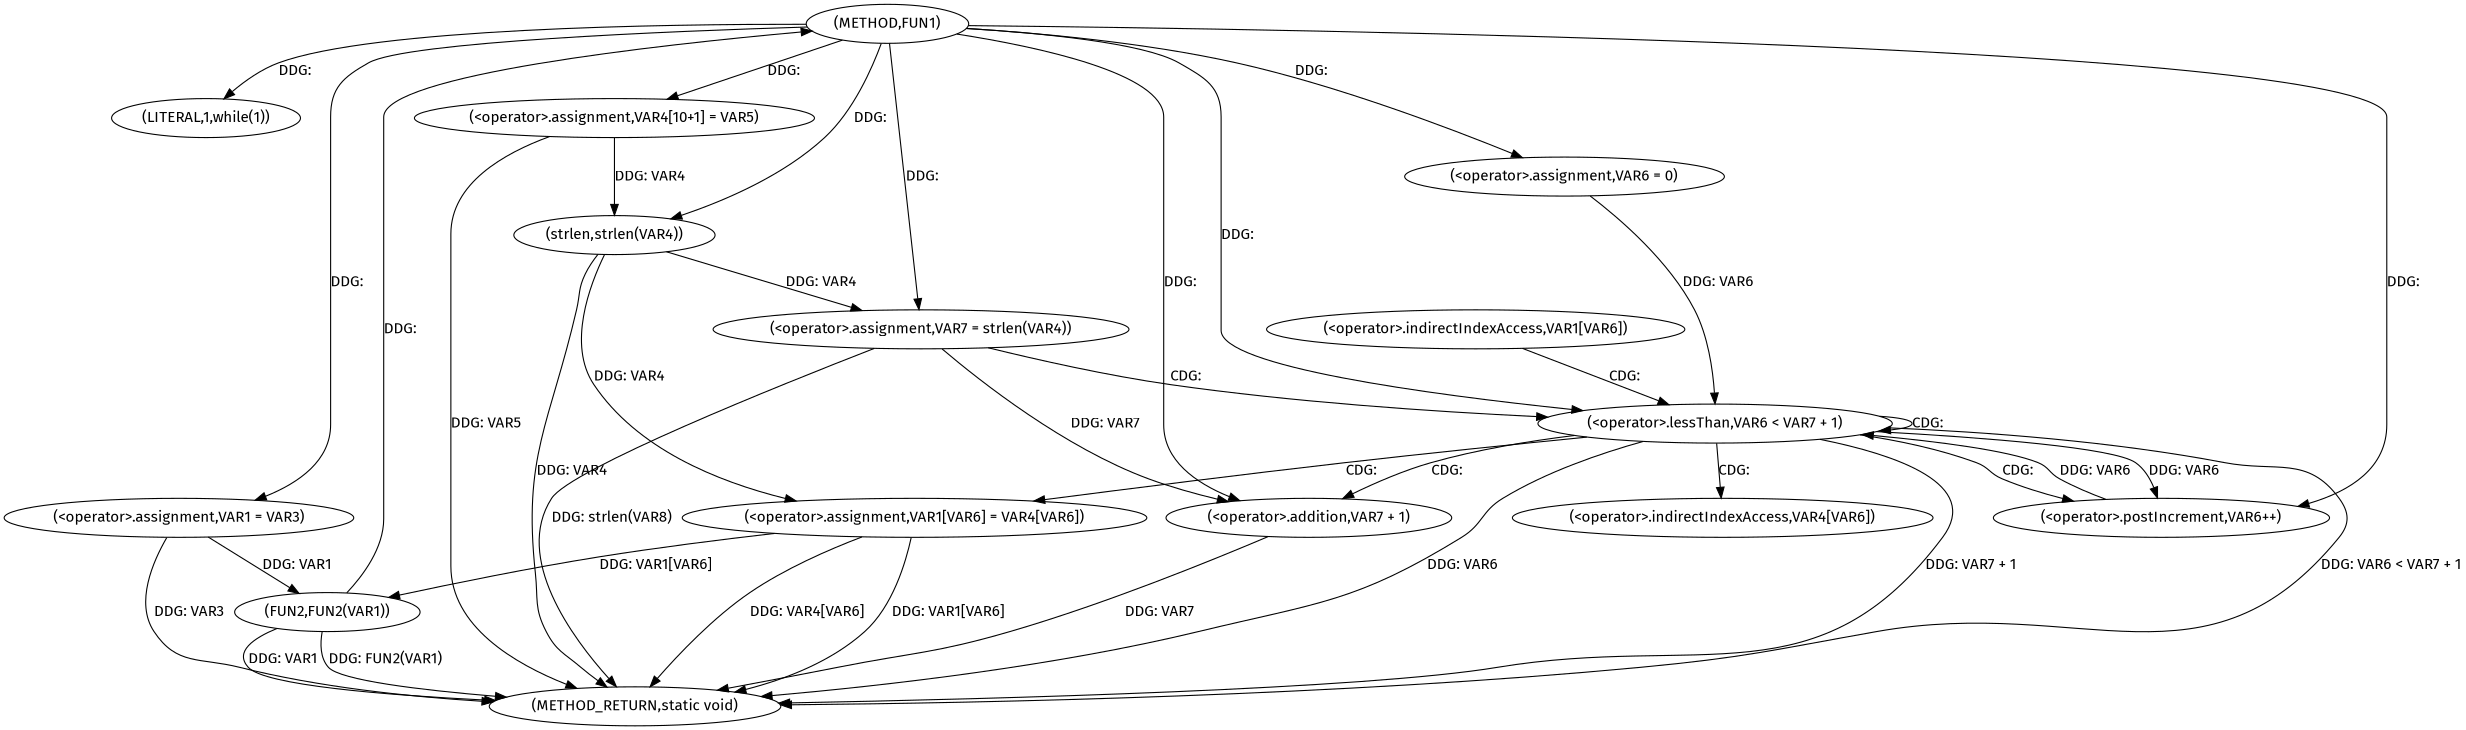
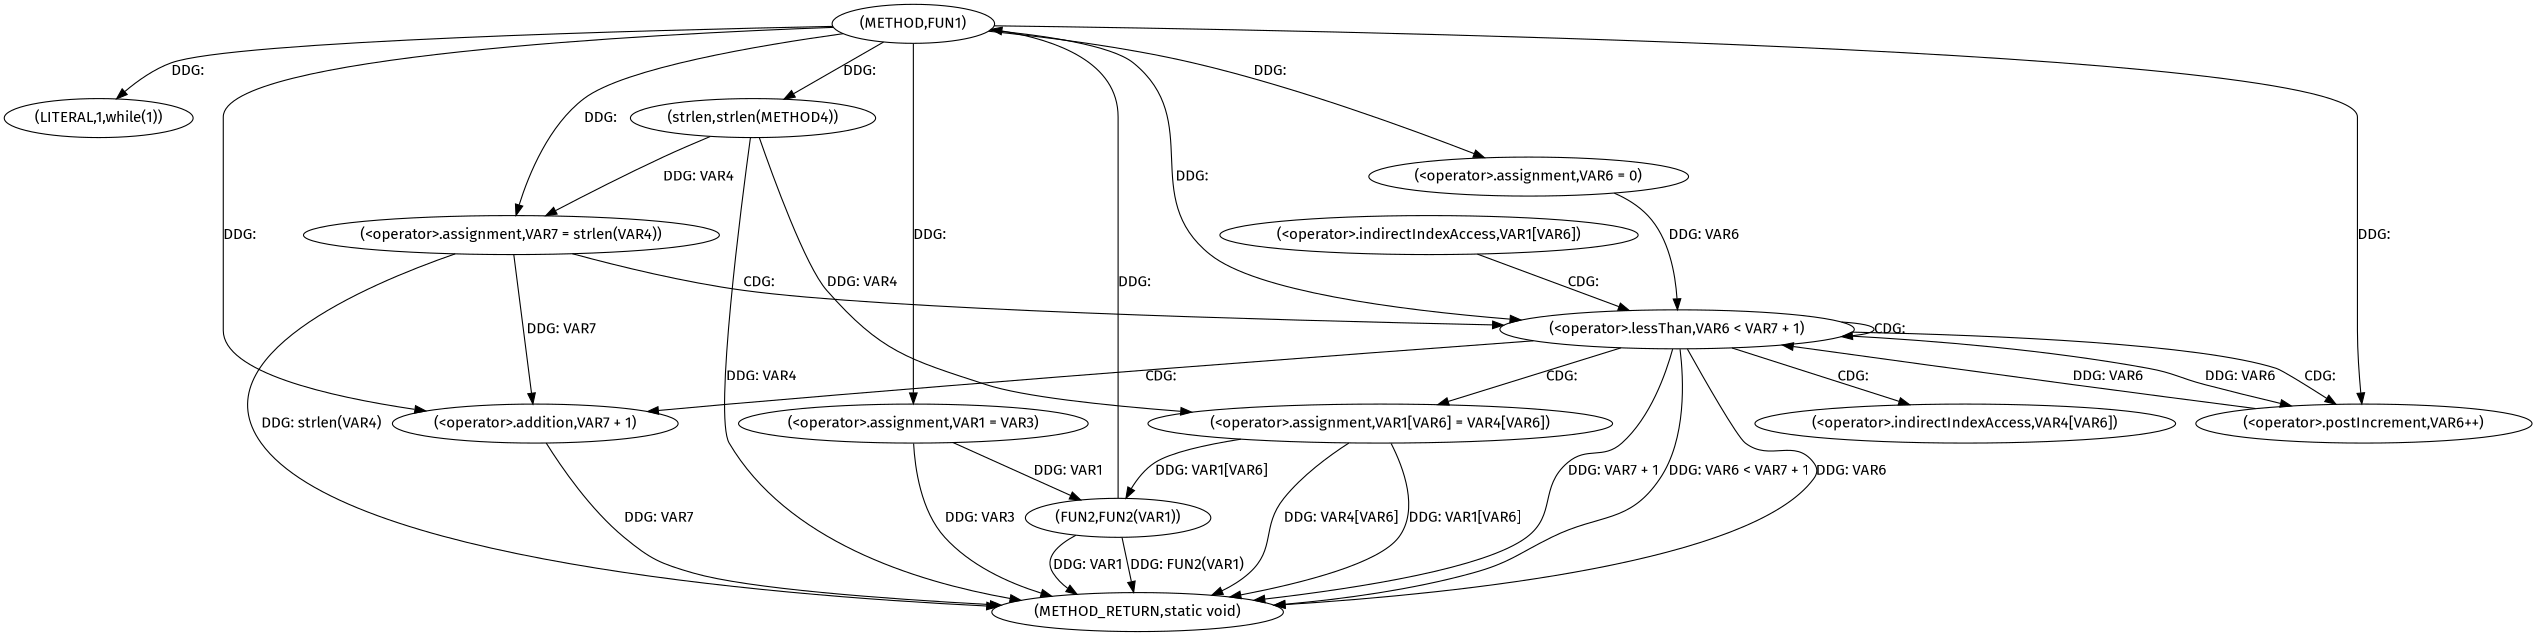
(614, 118) -> none
(614, 235) -> (753, 118)
(612, 518) -> (322, 424)
